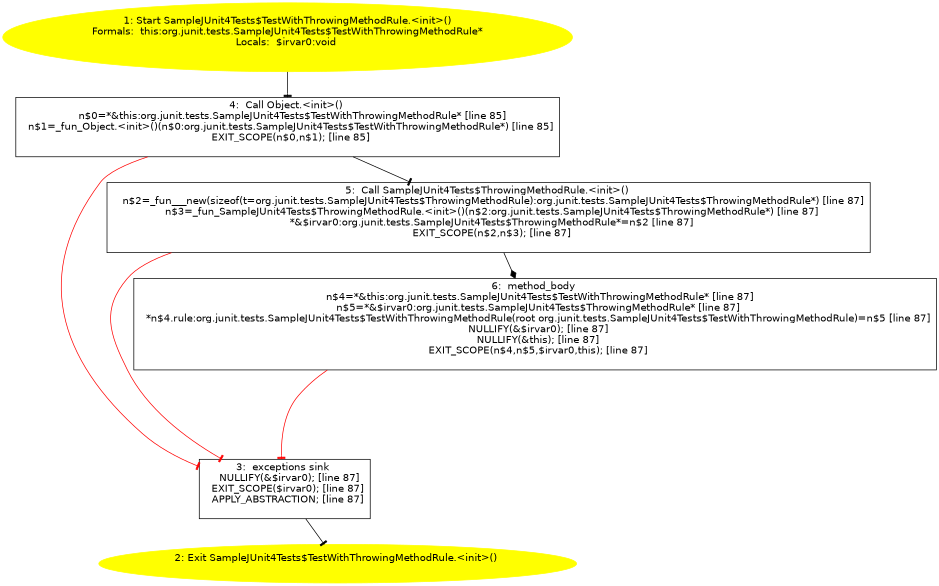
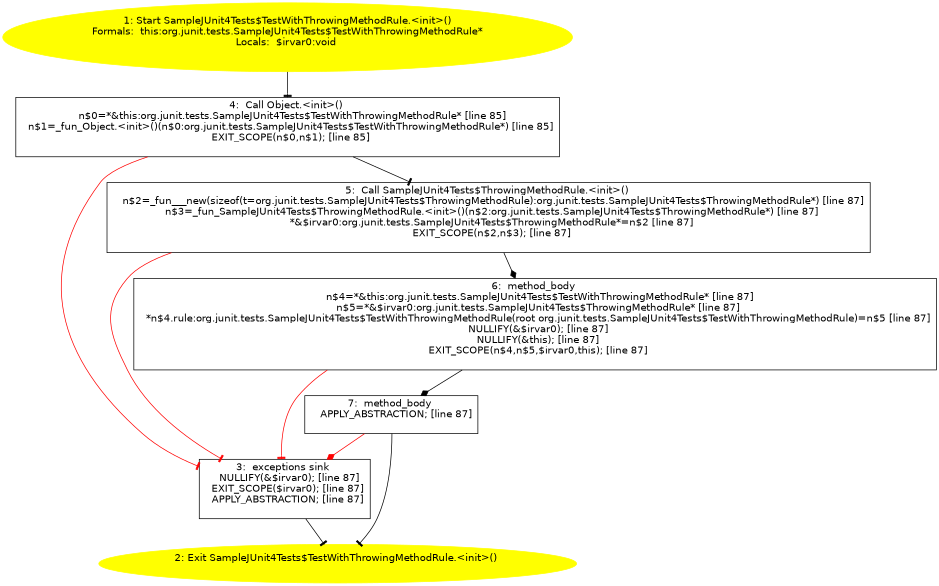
none -> (391, 415)
